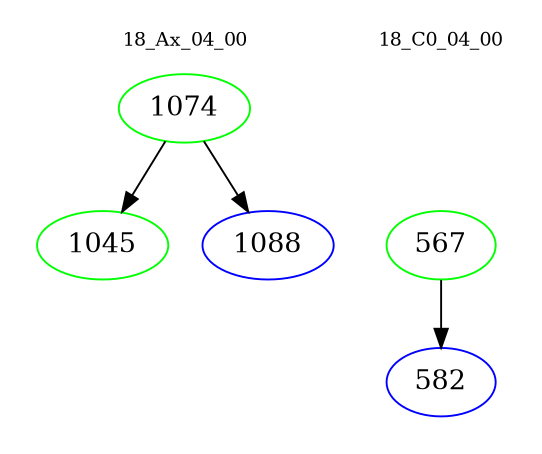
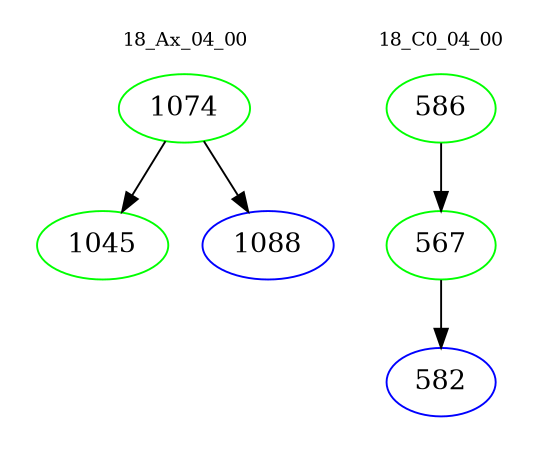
none -> (441, 108)
